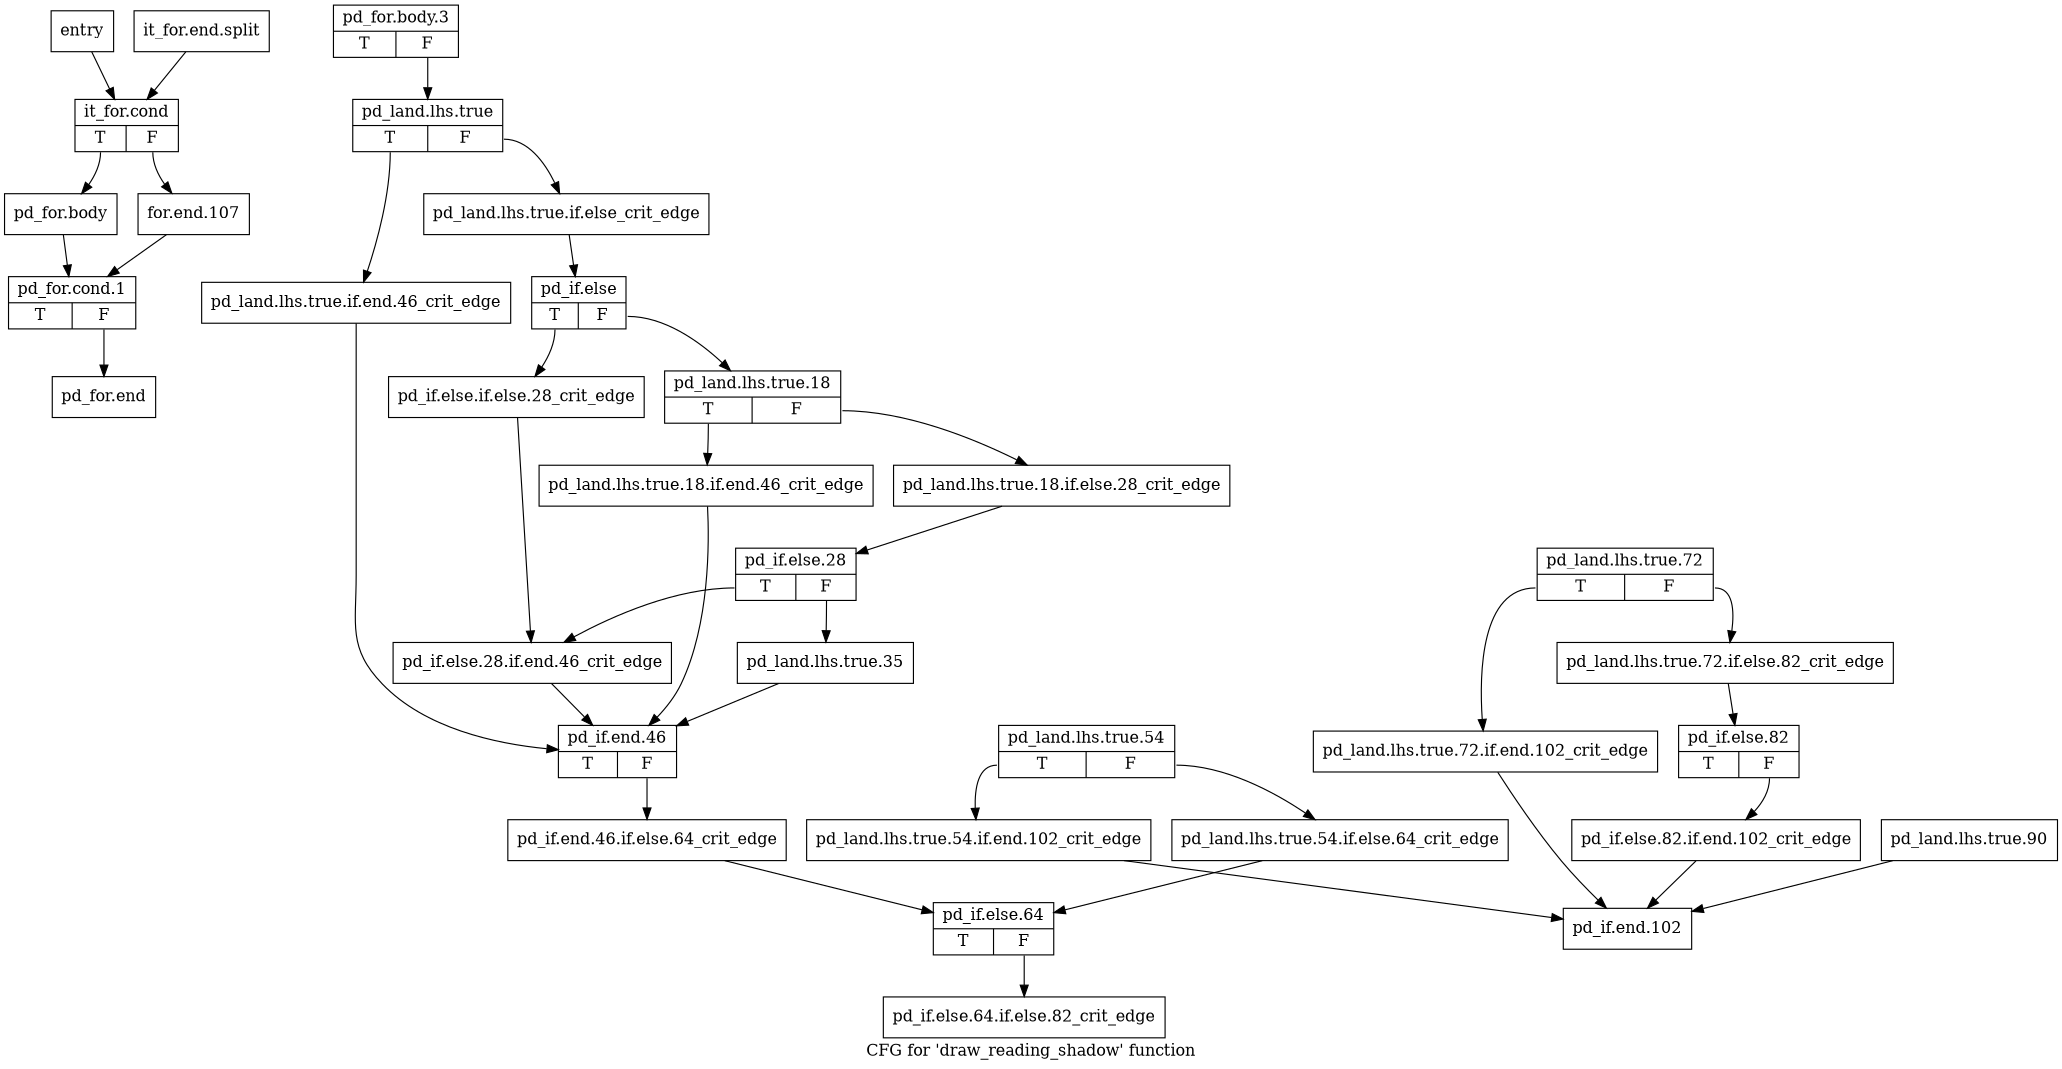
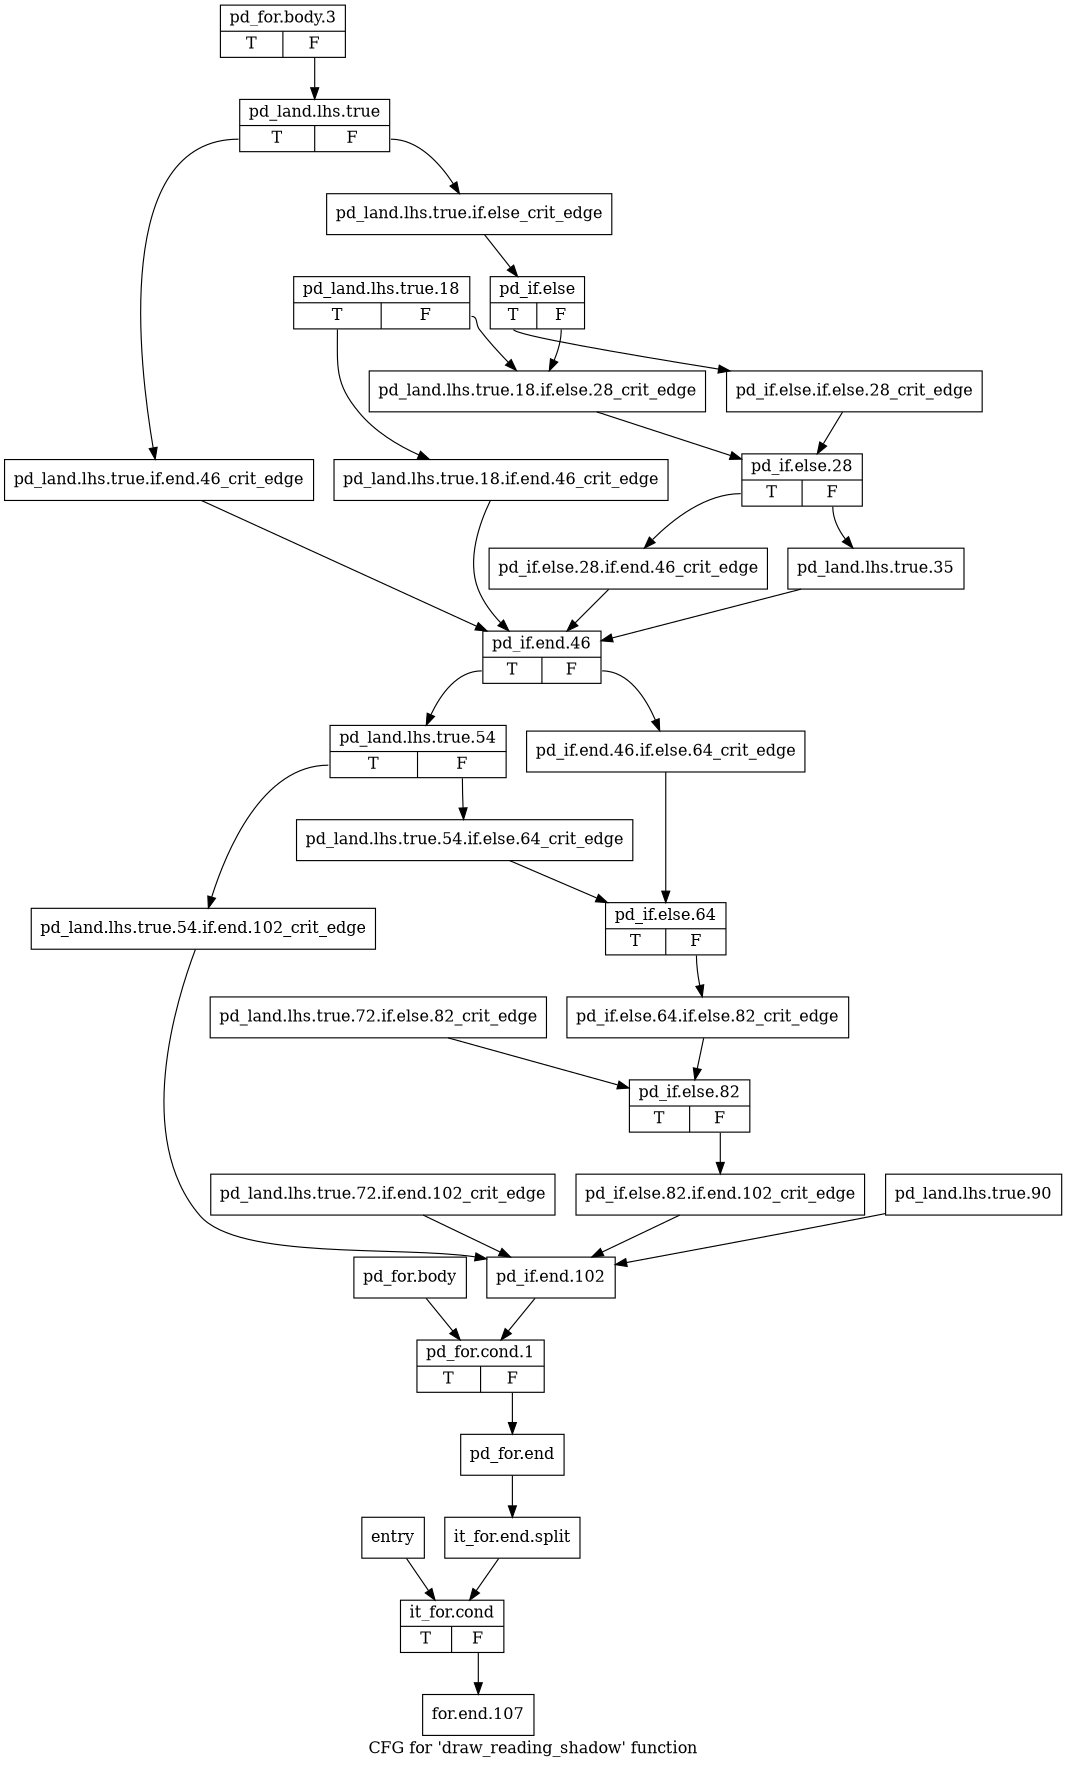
(97, 169) -> none
(142, 252) -> (522, 1315)
(679, 331) -> (558, 349)
(524, 524) -> (833, 428)
(1625, 574) -> none
none -> (450, 685)
none -> (700, 1053)
none -> (512, 1491)
